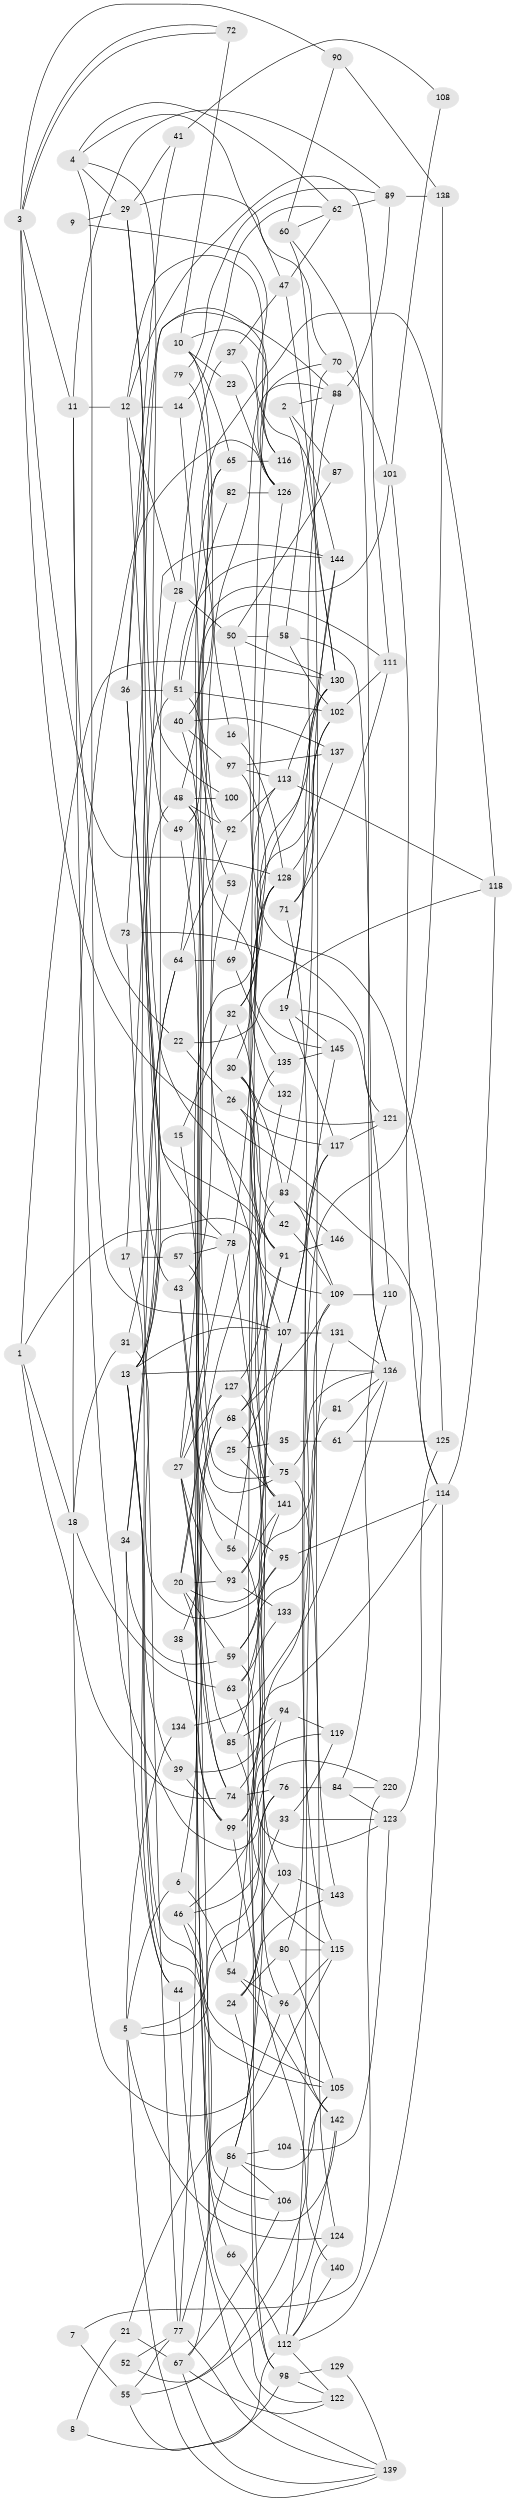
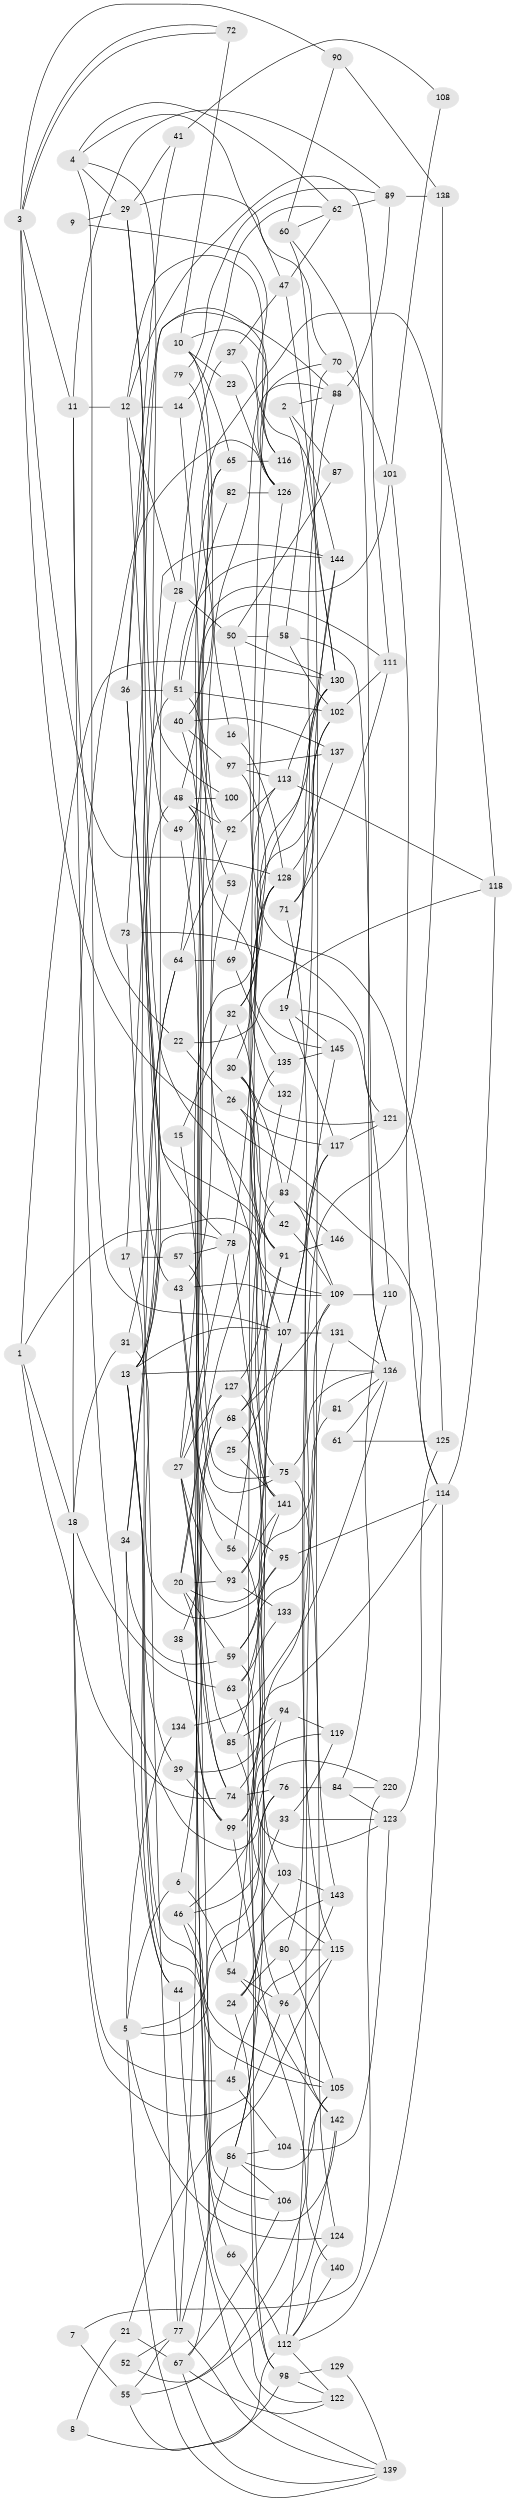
none -> (246, 1285)
(284, 1441) -> none
none -> (231, 2080)
